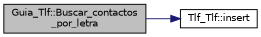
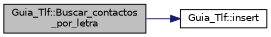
(219, 19) -> (224, 19)
